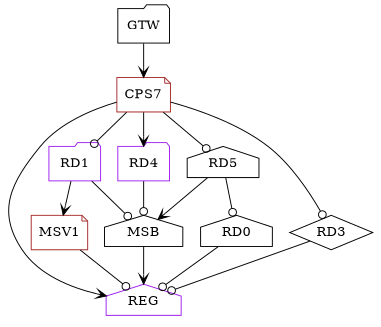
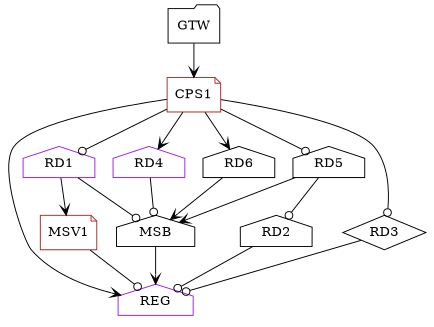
(144, 95) -> (194, 95)
(75, 164) -> (59, 164)
(144, 164) -> (149, 164)
none -> (239, 164)
(236, 233) -> (276, 233)
